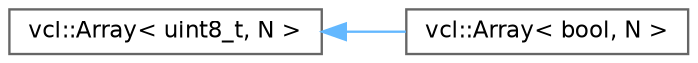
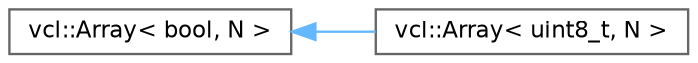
(376, 32) -> (346, 32)
